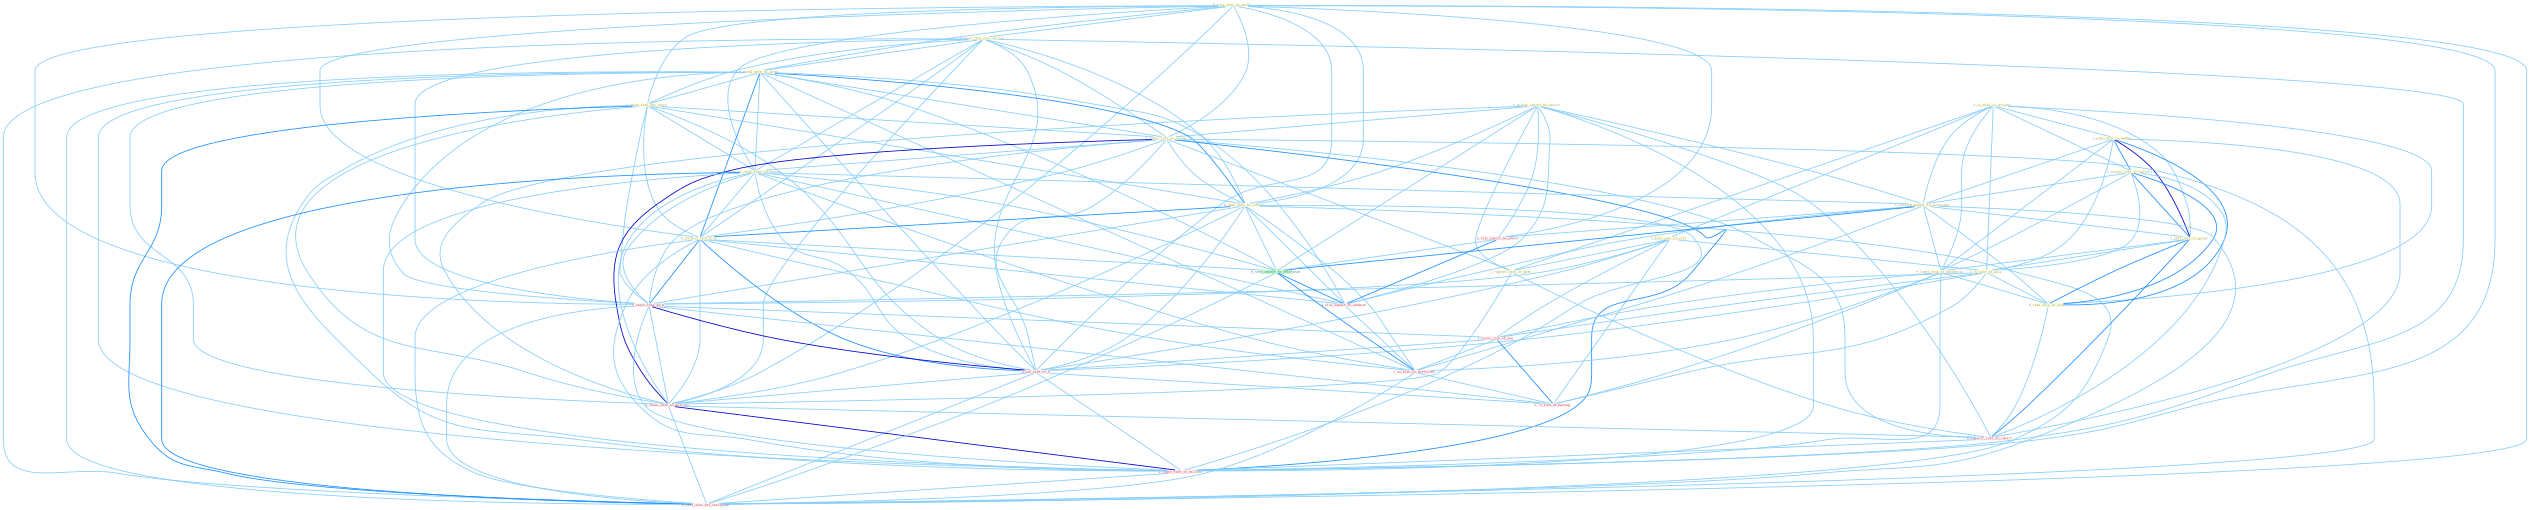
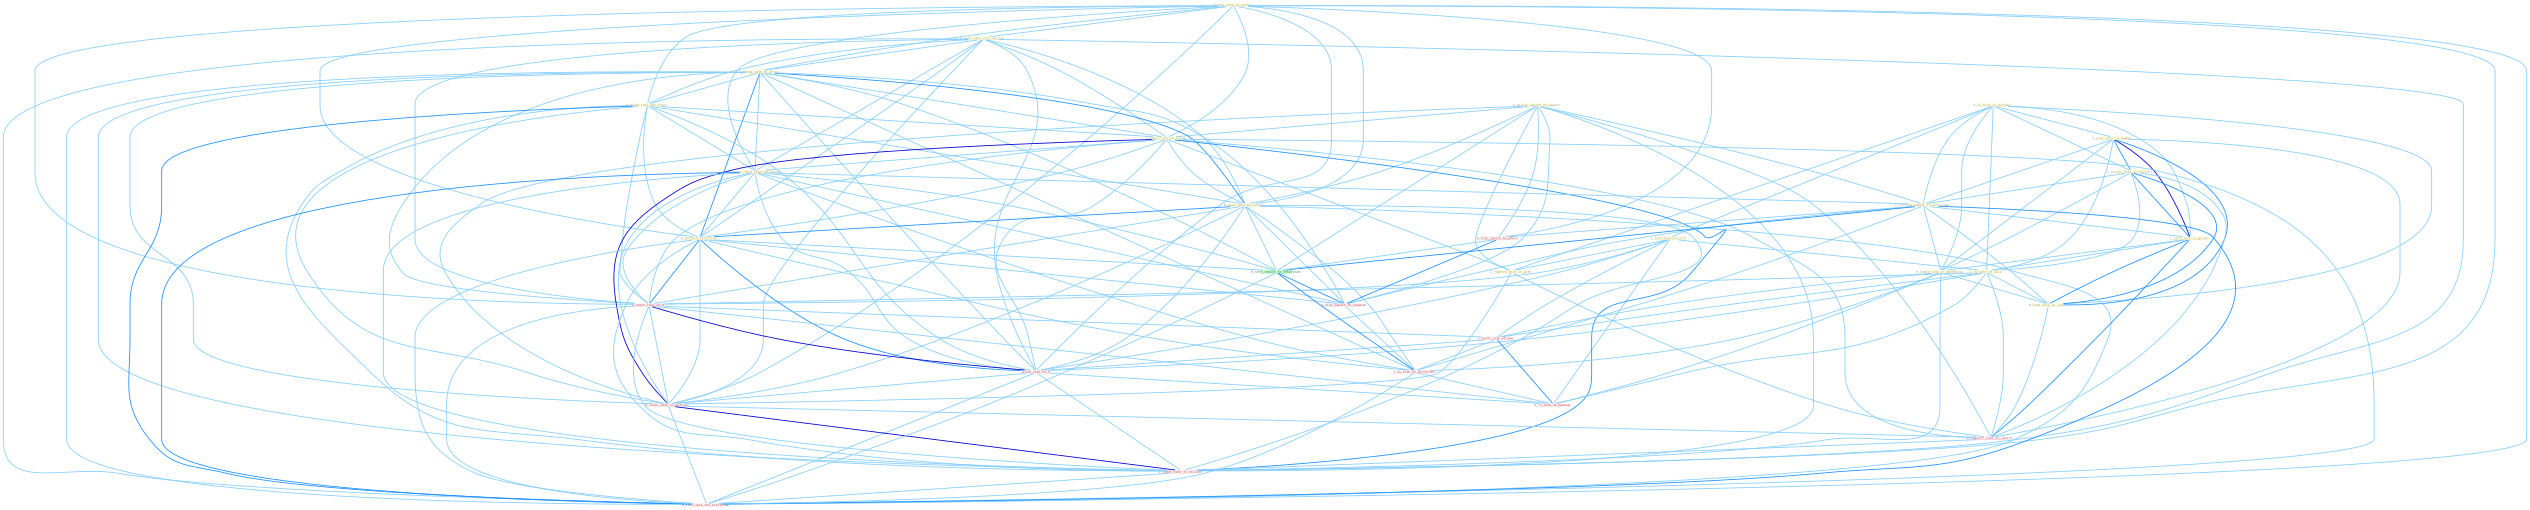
none -> (2003, 354)
(1917, 467) -> (1917, 467)
